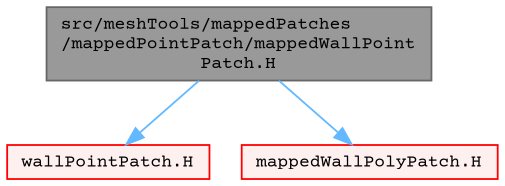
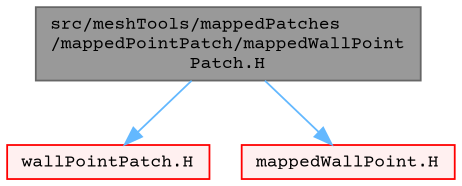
(370, 162) -> (348, 162)
